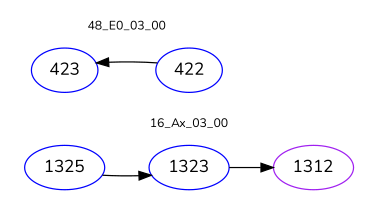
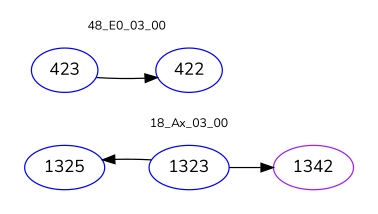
(133, 62) -> (121, 78)
(189, 124) -> (189, 124)
(314, 168) -> (314, 168)
(121, 176) -> (133, 159)
